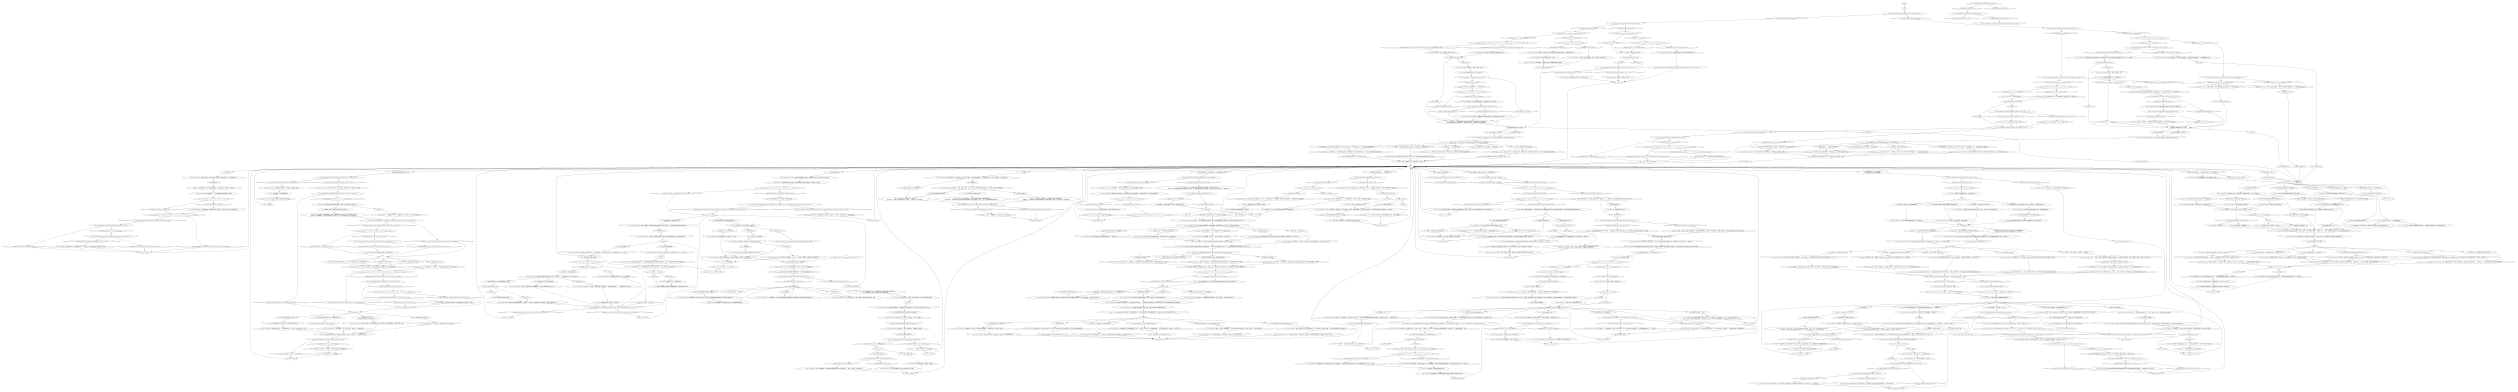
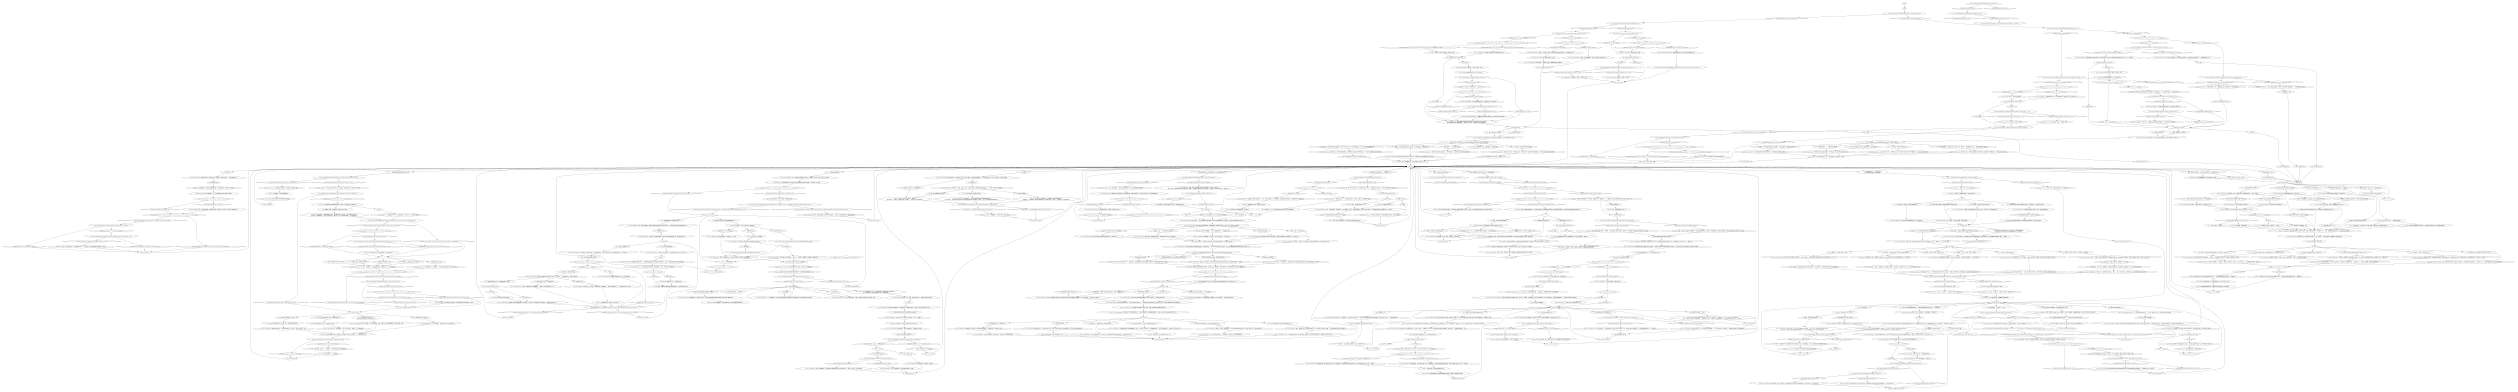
(1515, 127) -> (1515, 127)
(2179, 127) -> (2179, 127)
none -> (1966, 252)
